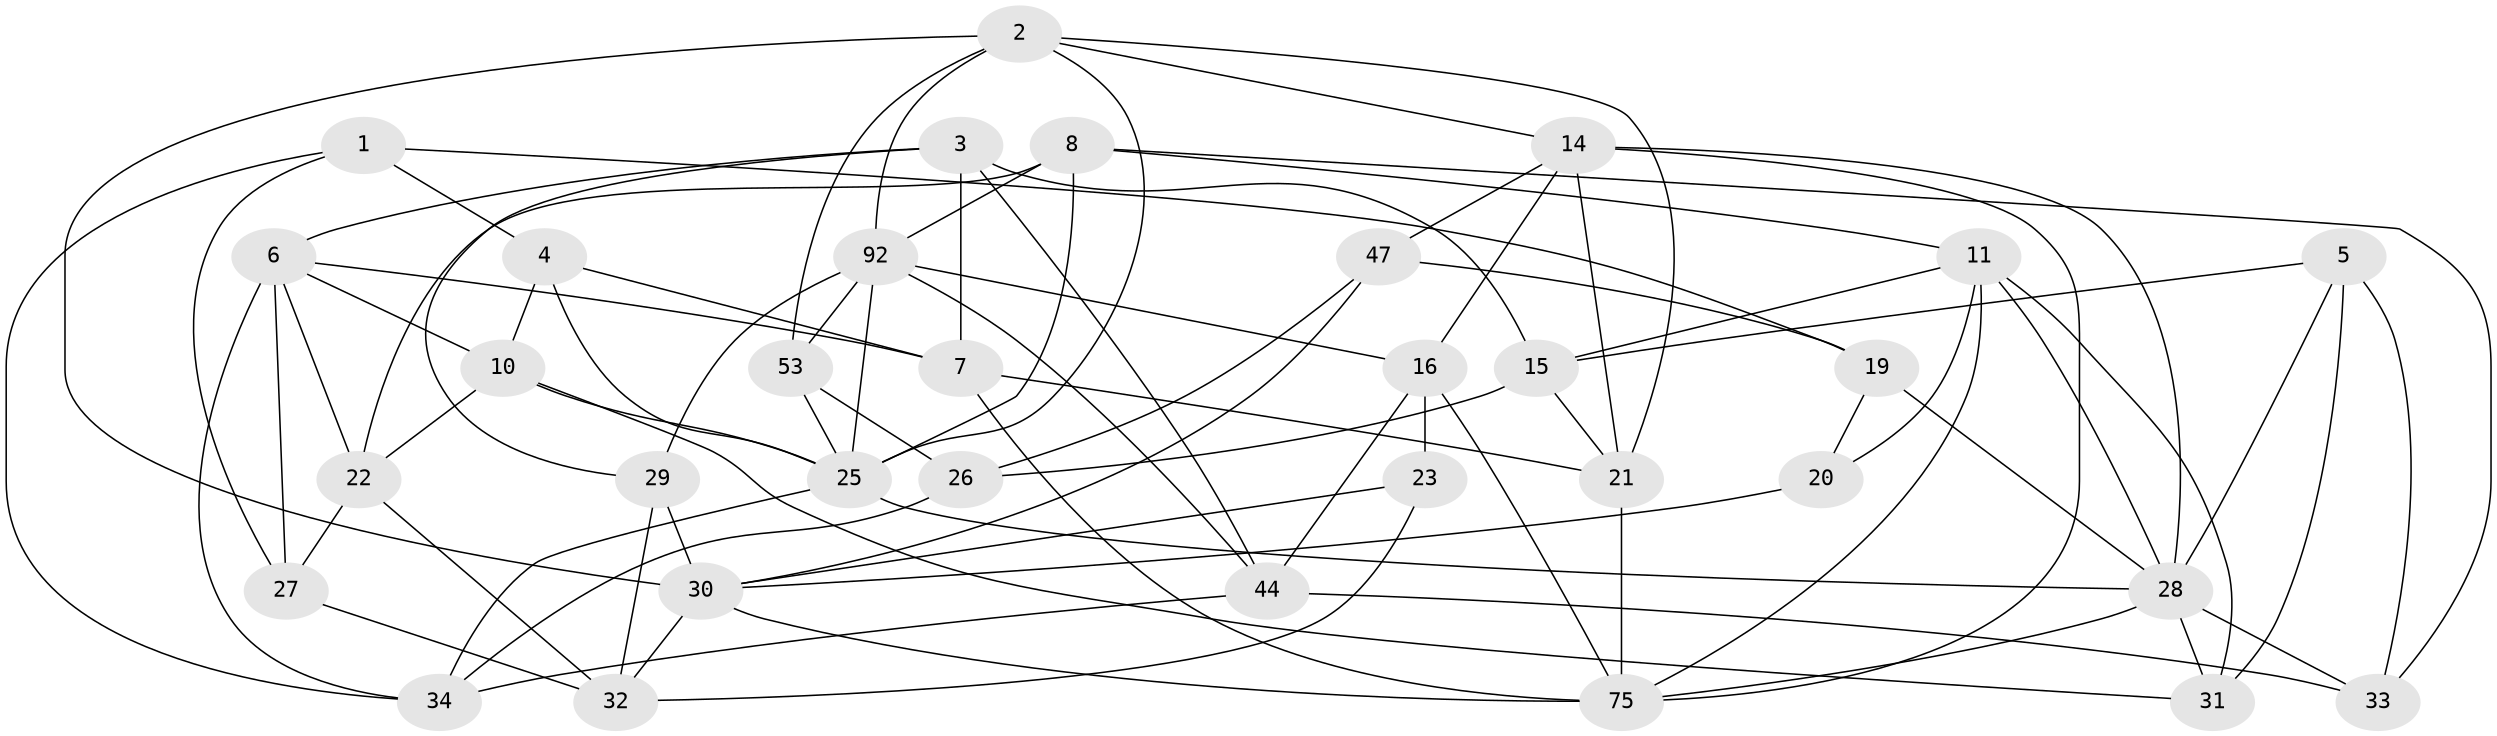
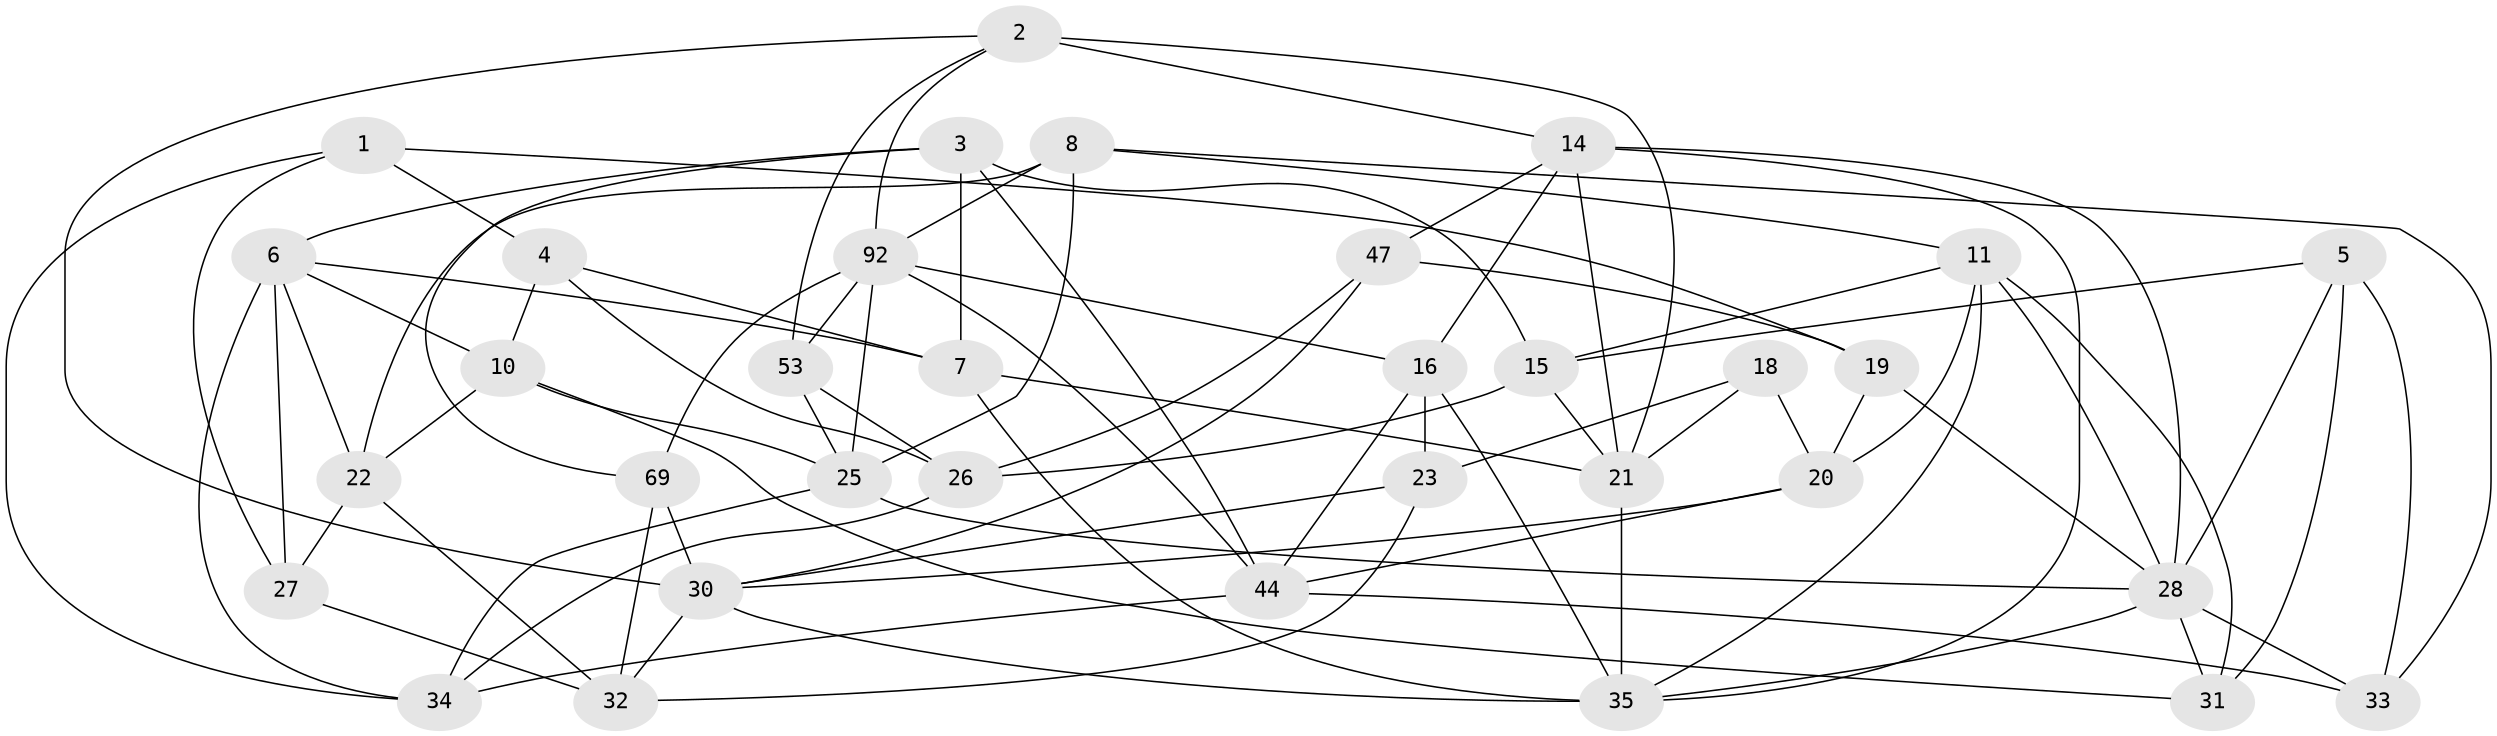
(1122, 292) -> none
none -> (1765, 368)
(640, 407) -> (736, 396)
(658, 480) -> (658, 480)
none -> (1544, 535)
(1621, 702) -> (1621, 702)
